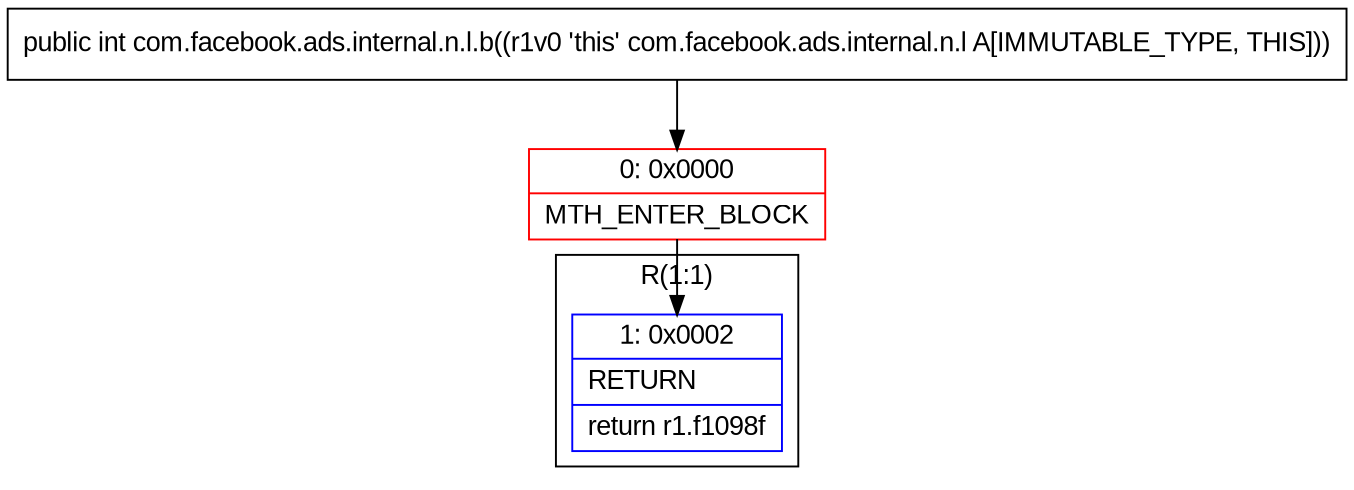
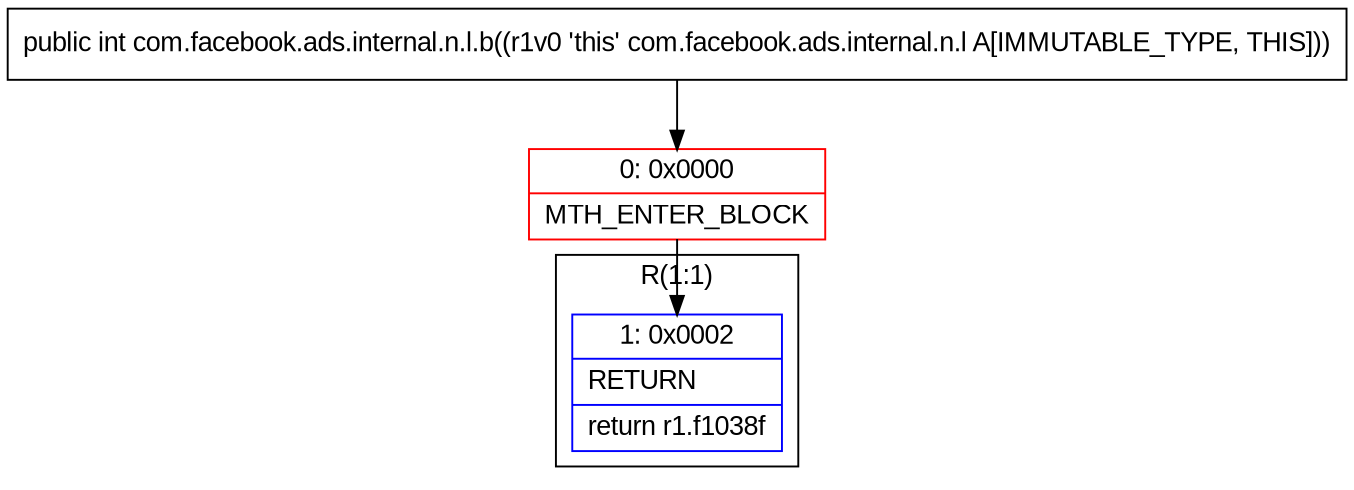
(677, 427) -> (677, 427)
